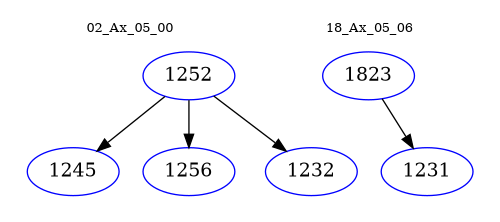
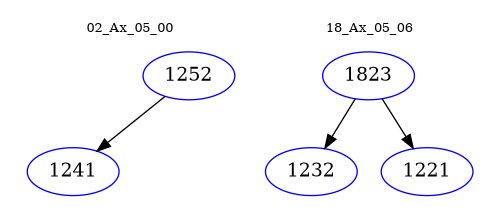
(237, 114) -> (344, 118)
(73, 172) -> (73, 172)
(189, 172) -> none
(427, 172) -> (427, 172)
